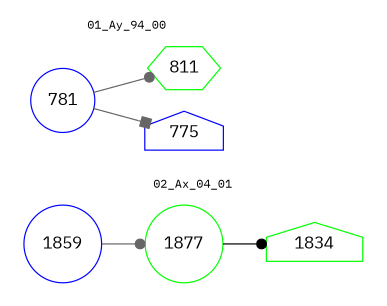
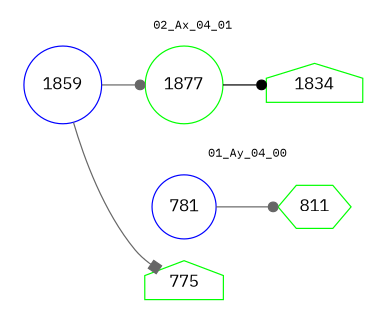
(127, 26) -> (248, 154)
(116, 115) -> (102, 198)
(184, 133) -> (184, 282)
